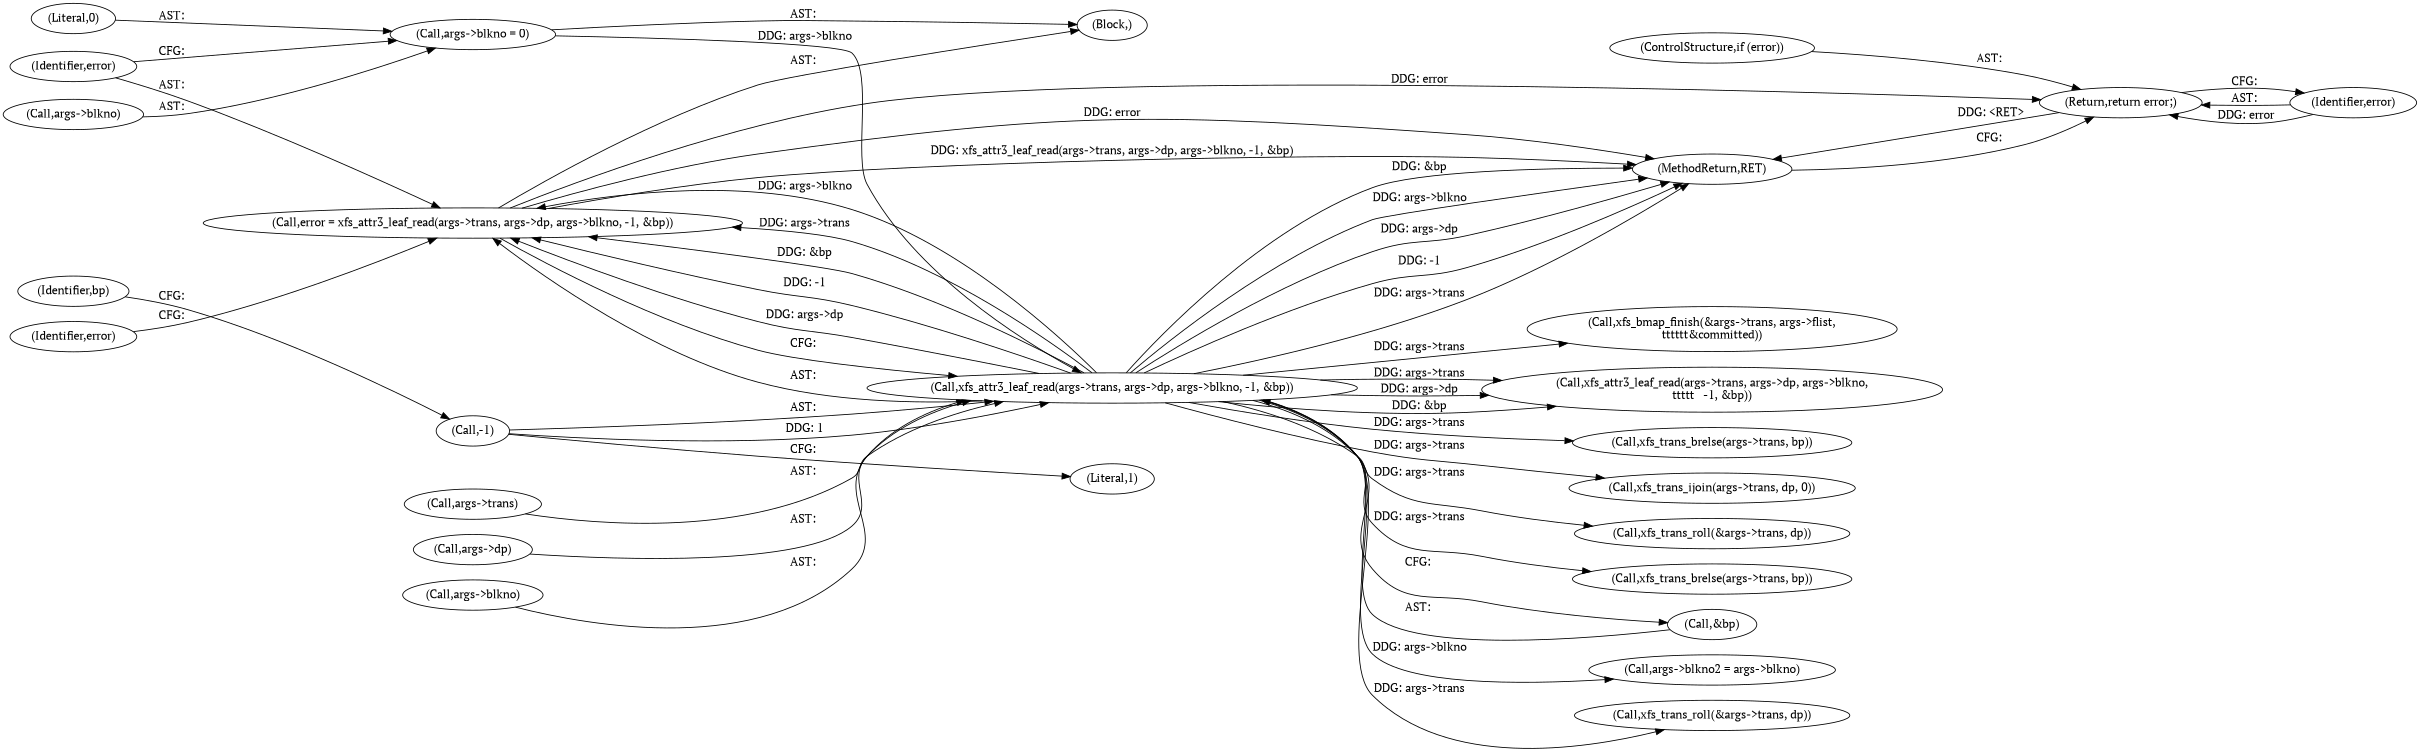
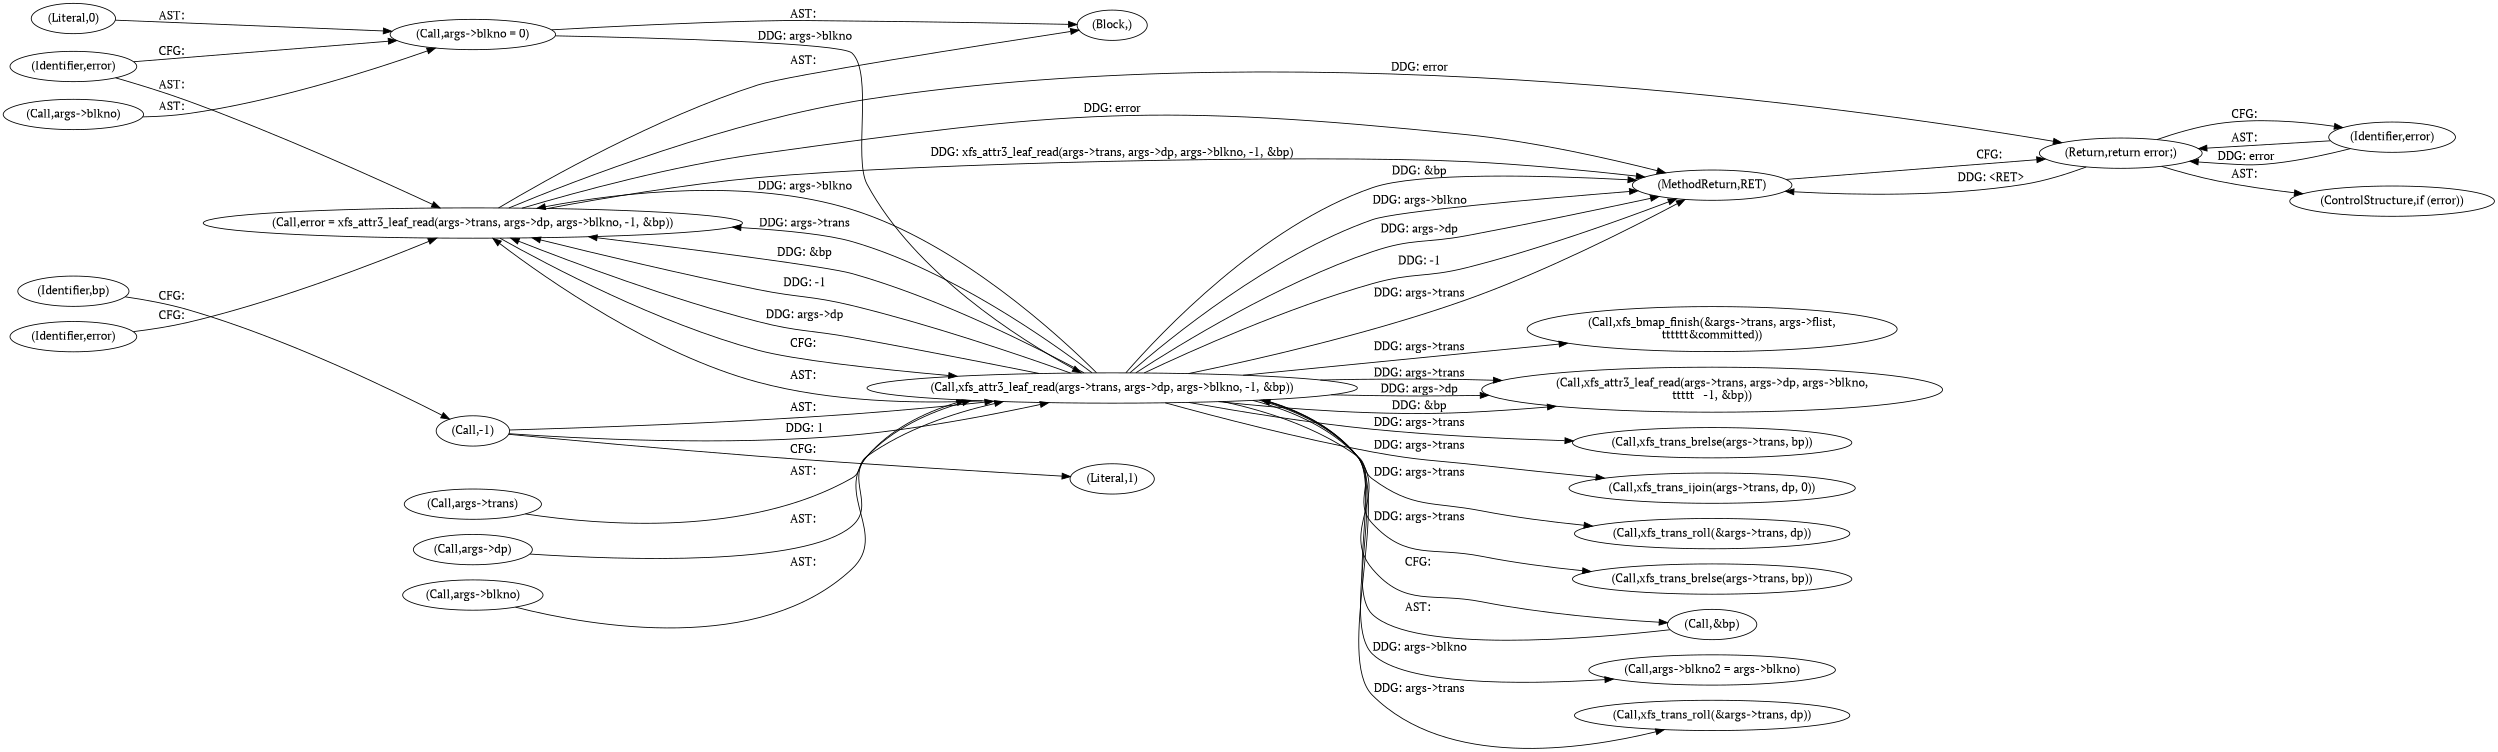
(1943, 63) -> (2227, 183)
